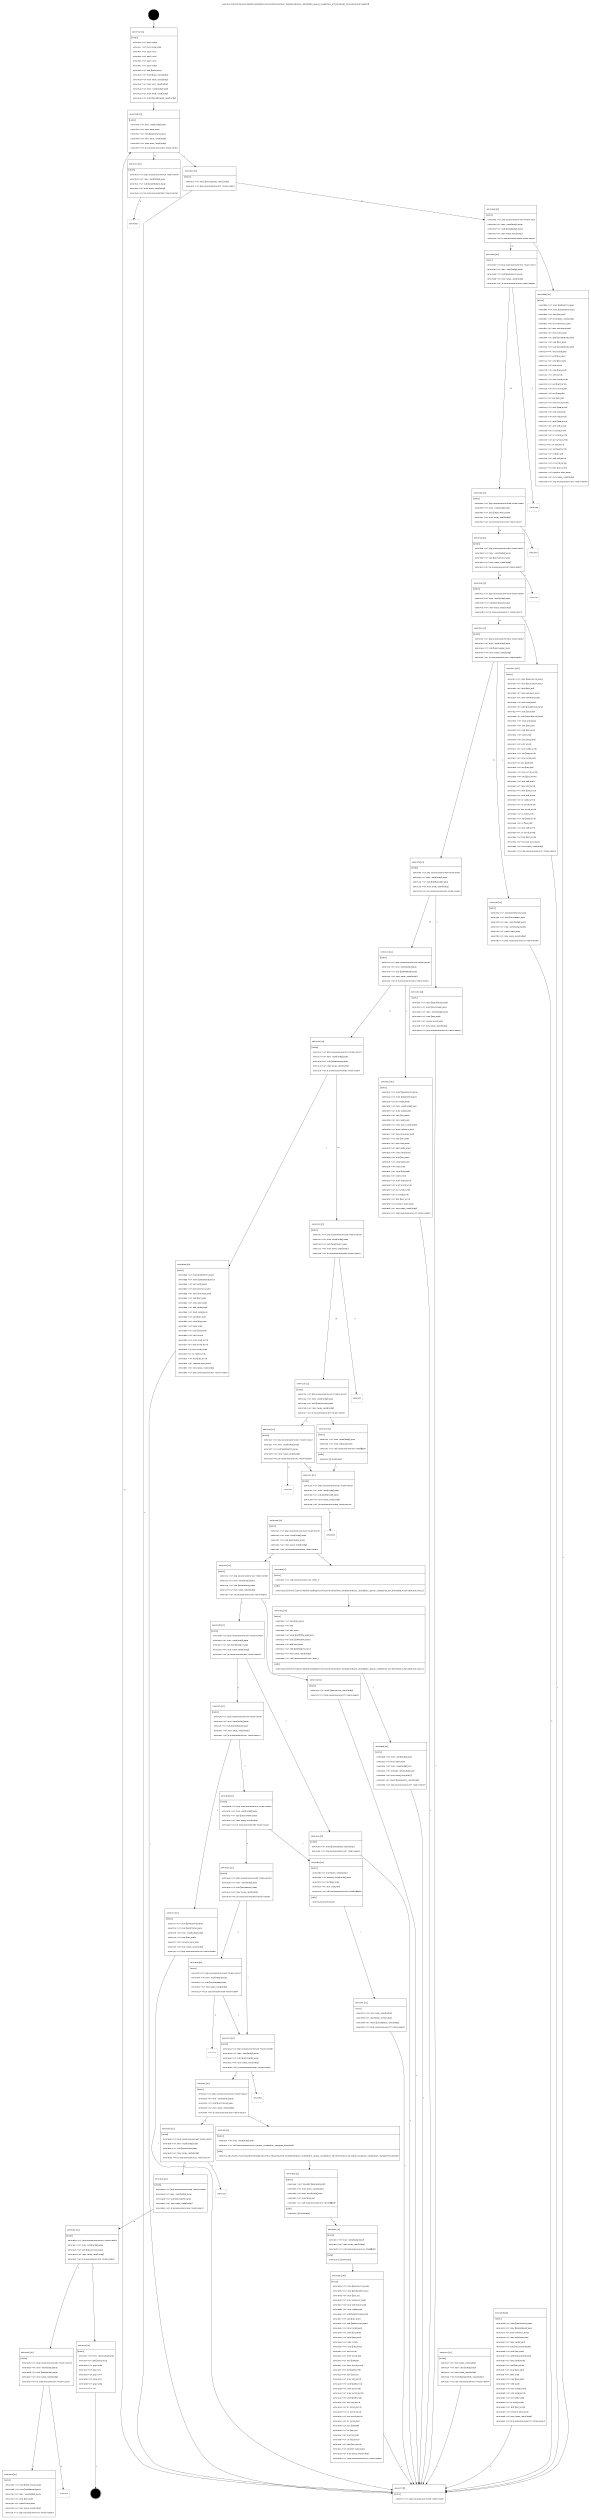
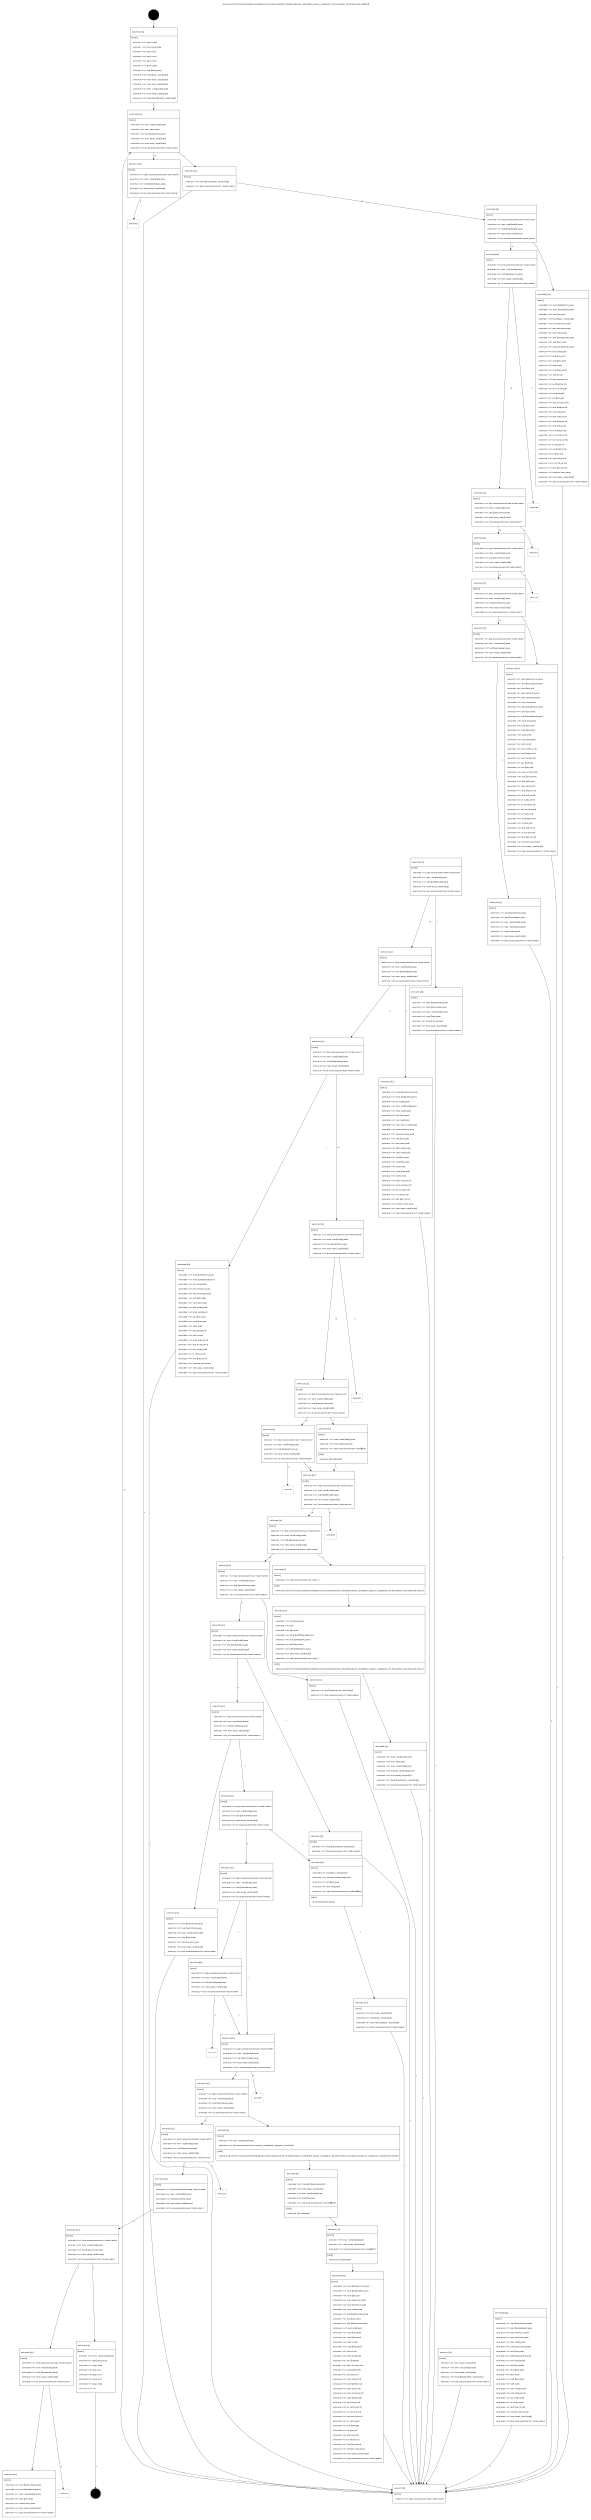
(467, 759) -> none
none -> (312, 1512)
